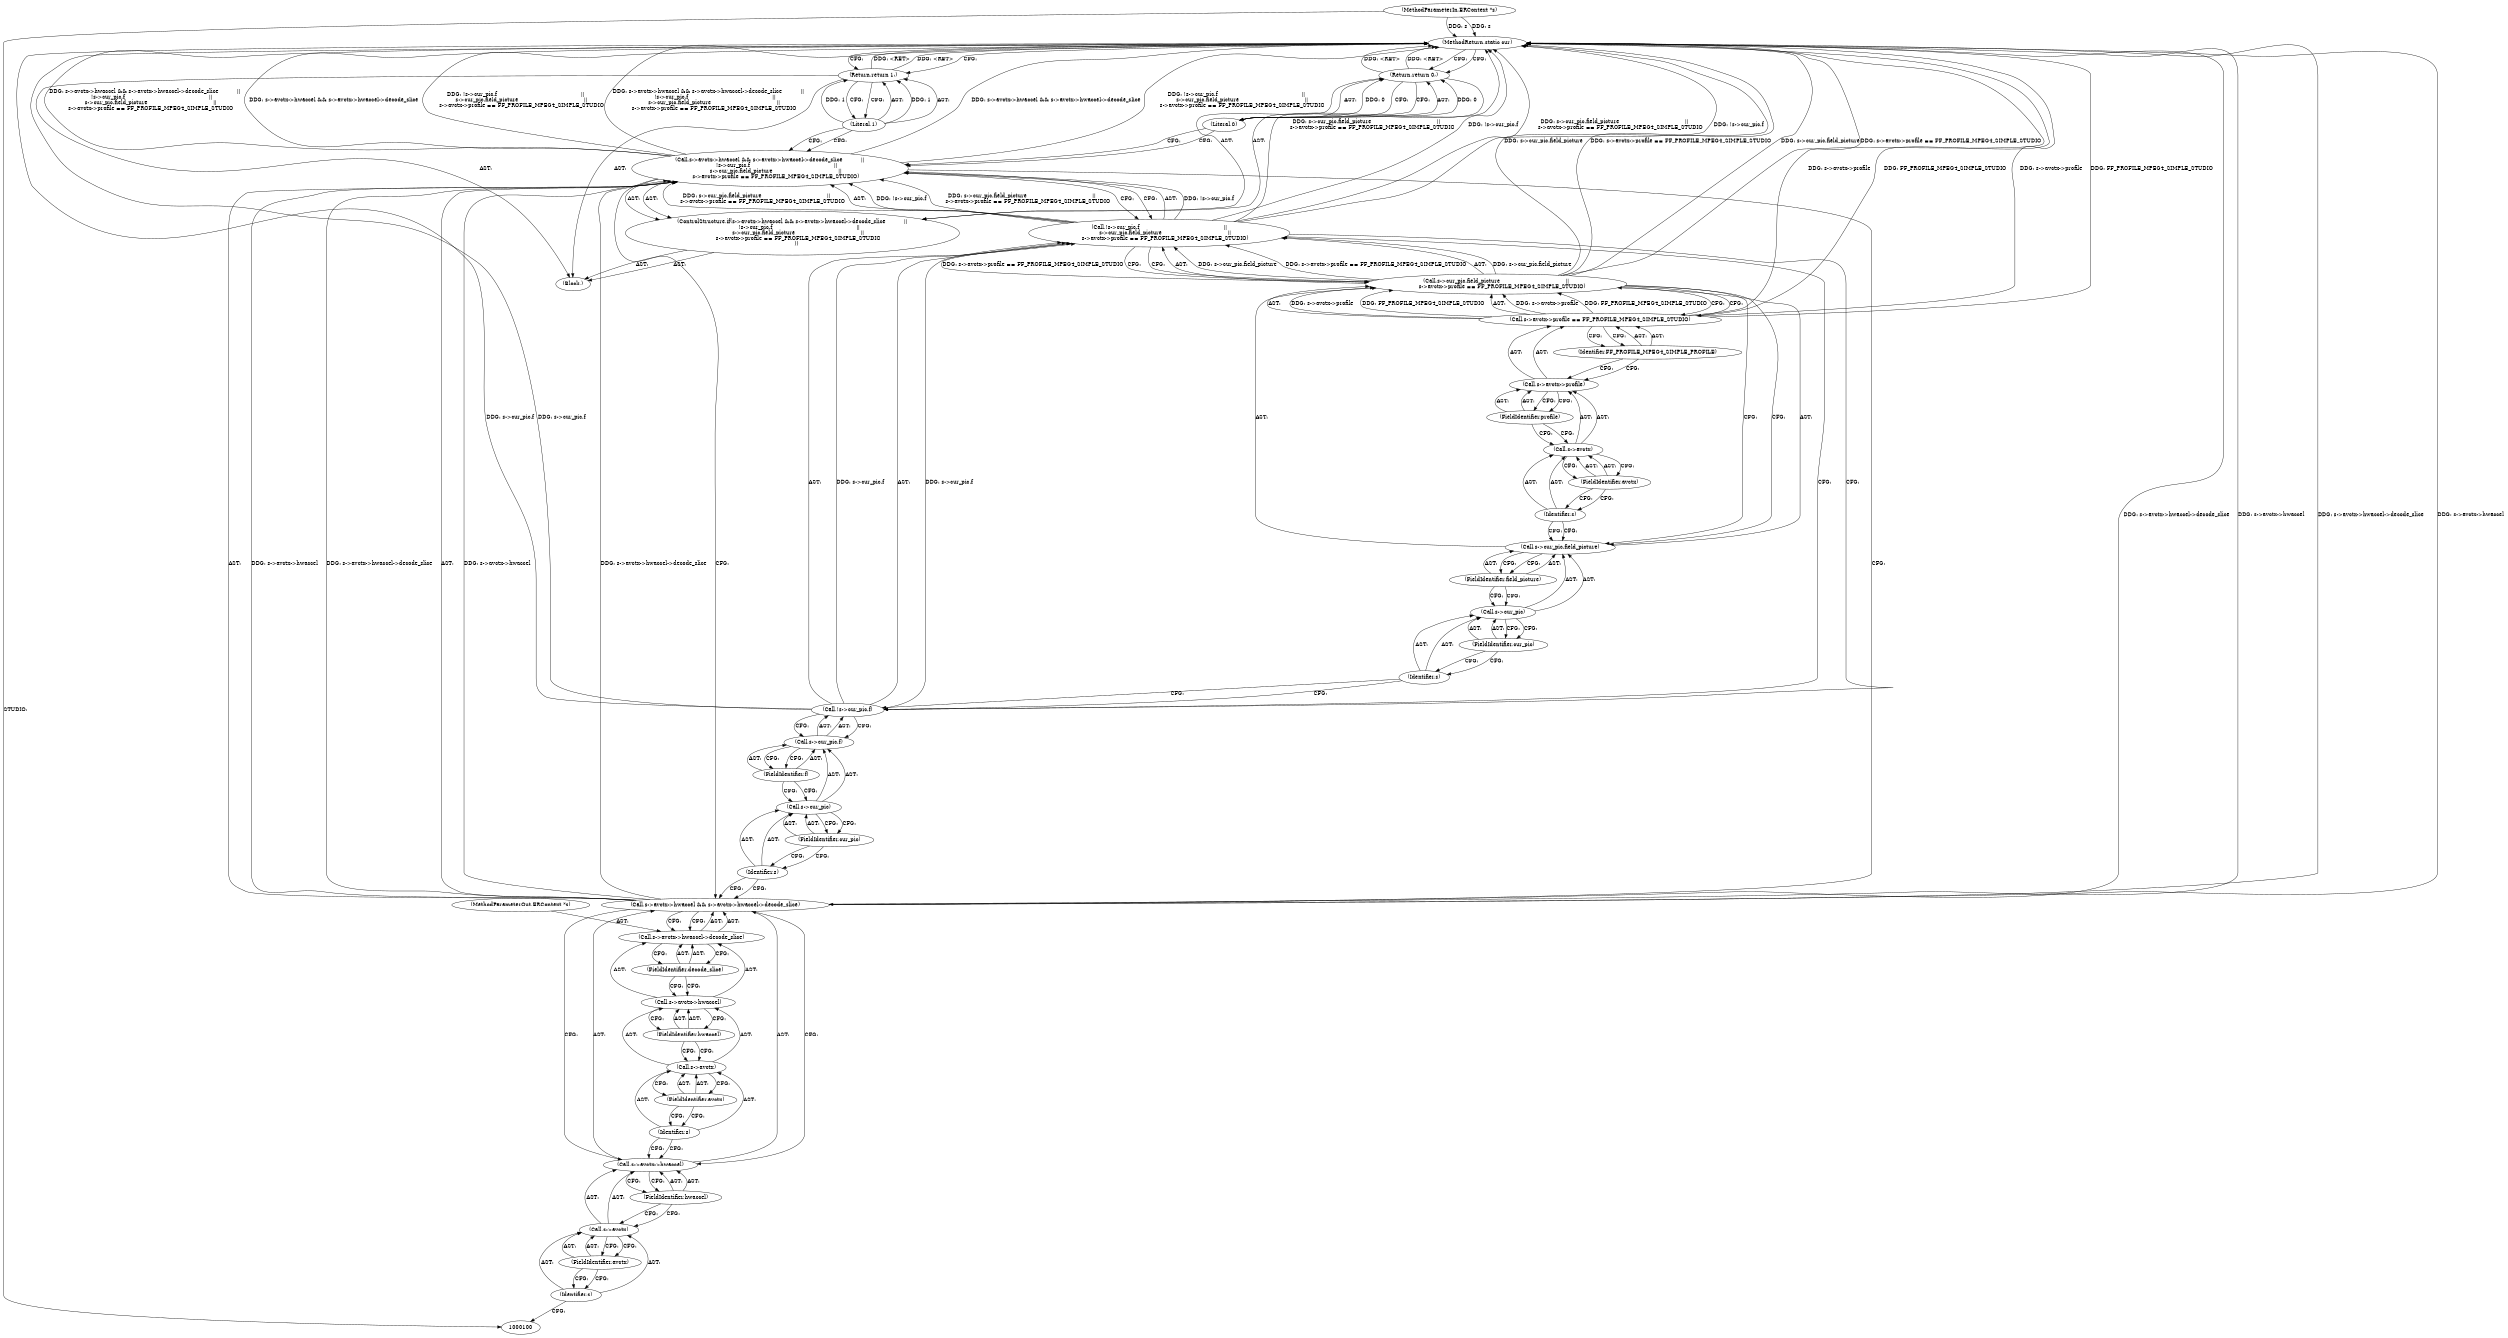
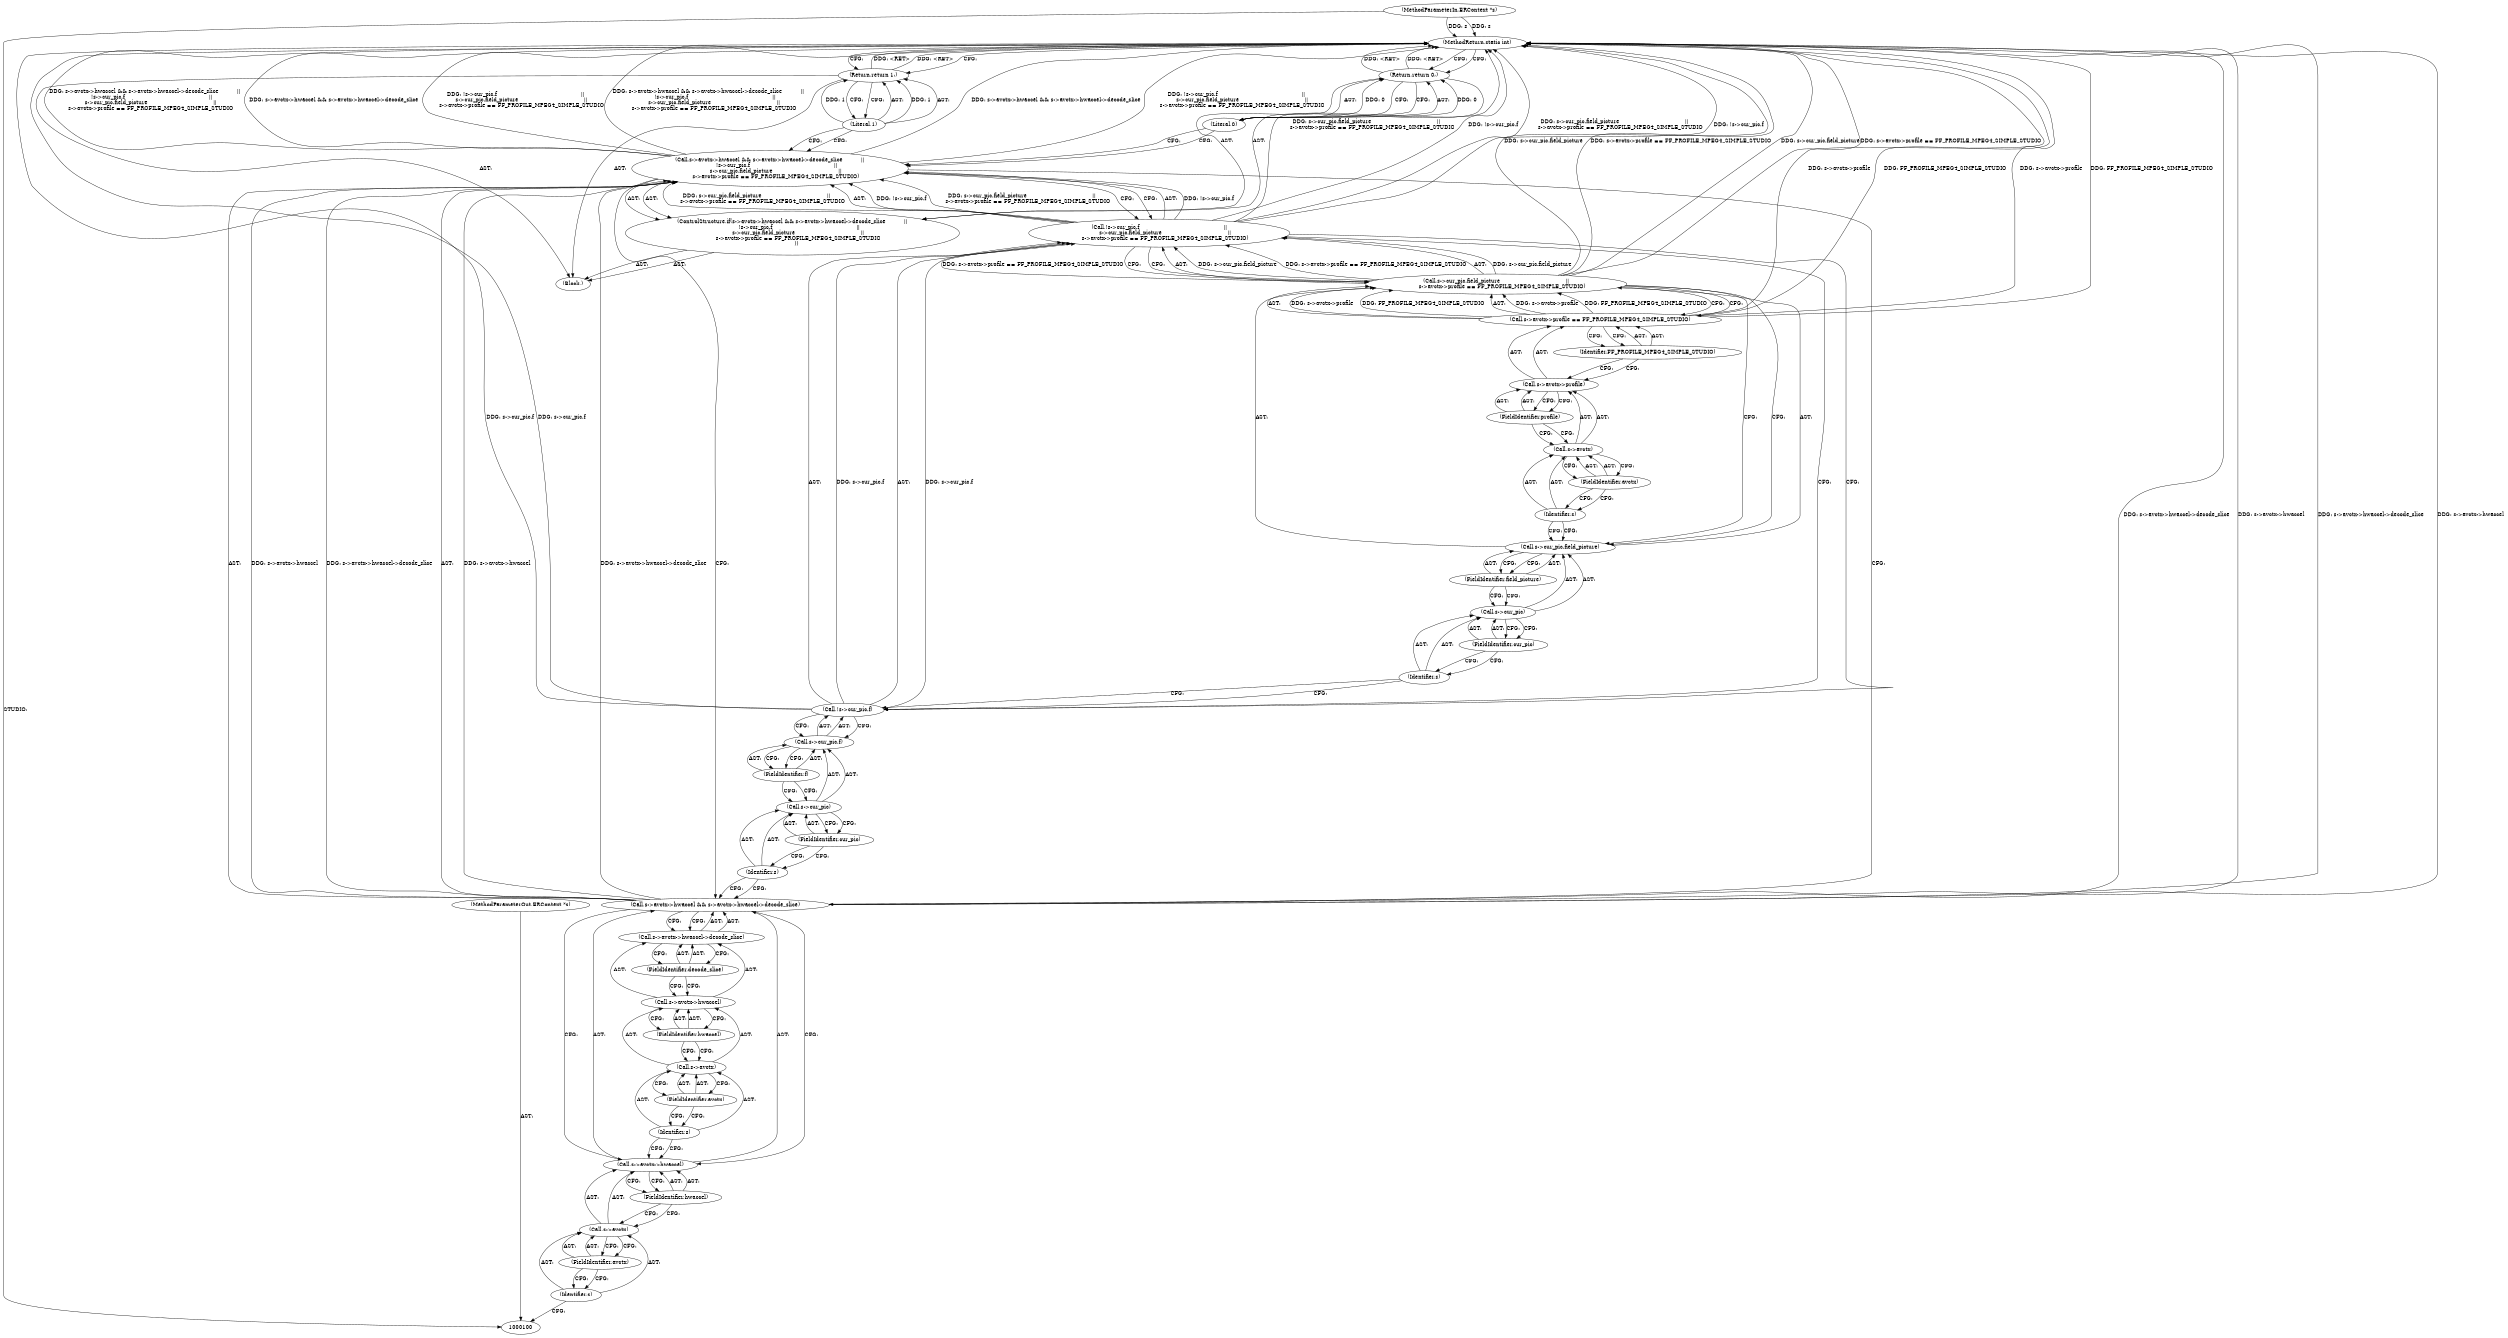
(1477, 43) -> (1477, 43)
(1648, 352) -> (1648, 352)
(604, 921) -> (521, 1114)
